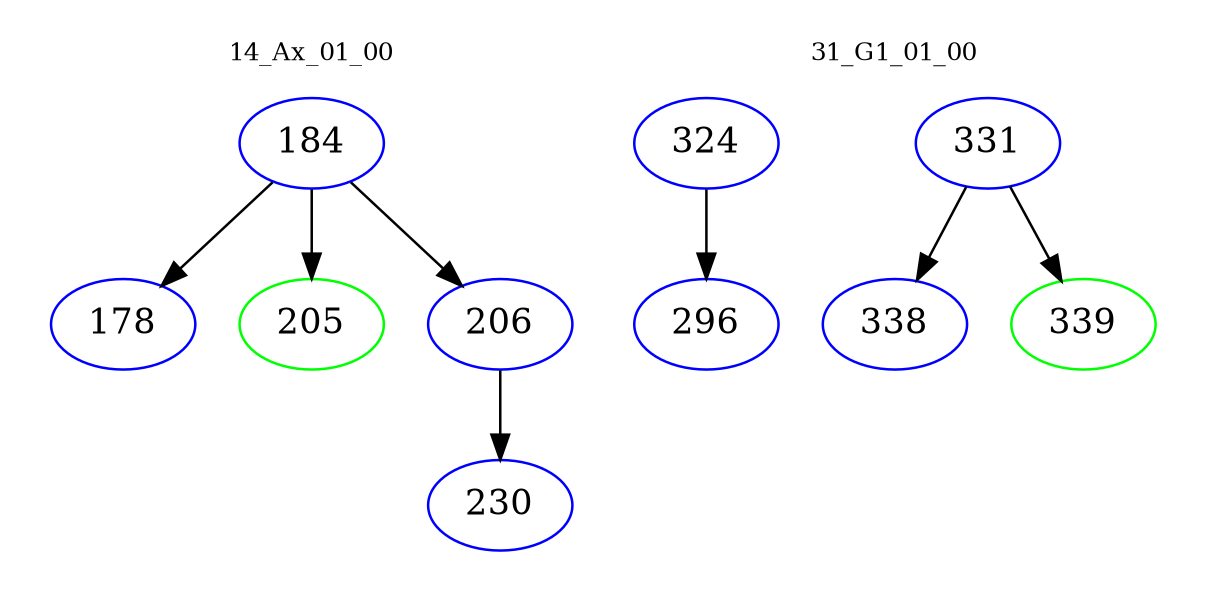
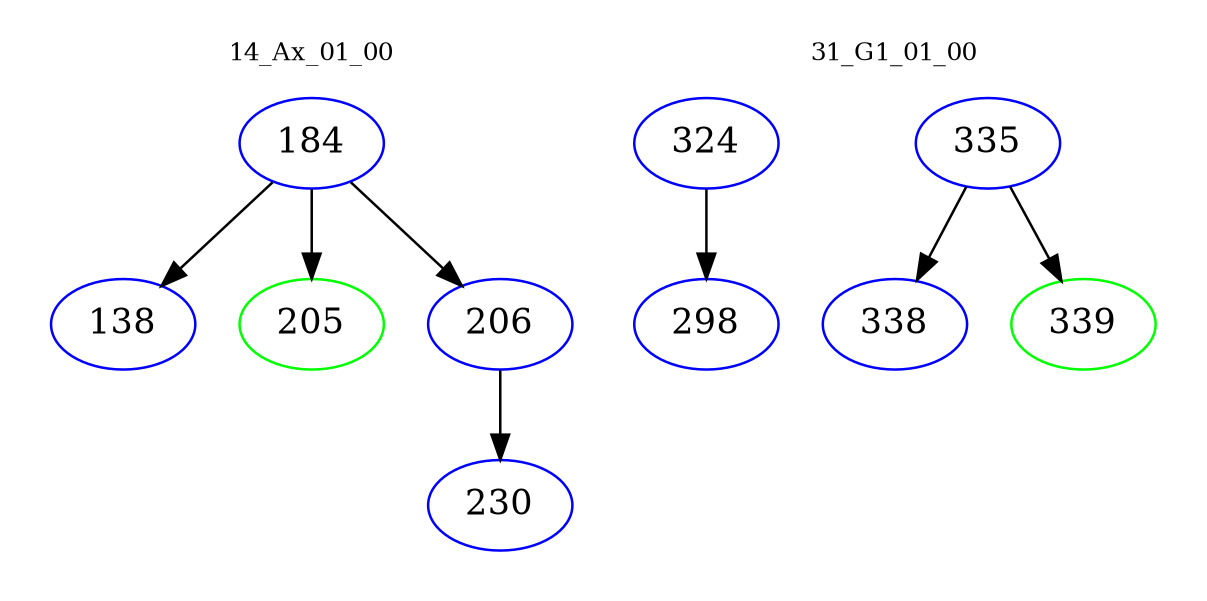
(988, 143) -> (988, 143)
(123, 324) -> (123, 324)
(706, 324) -> (706, 324)
